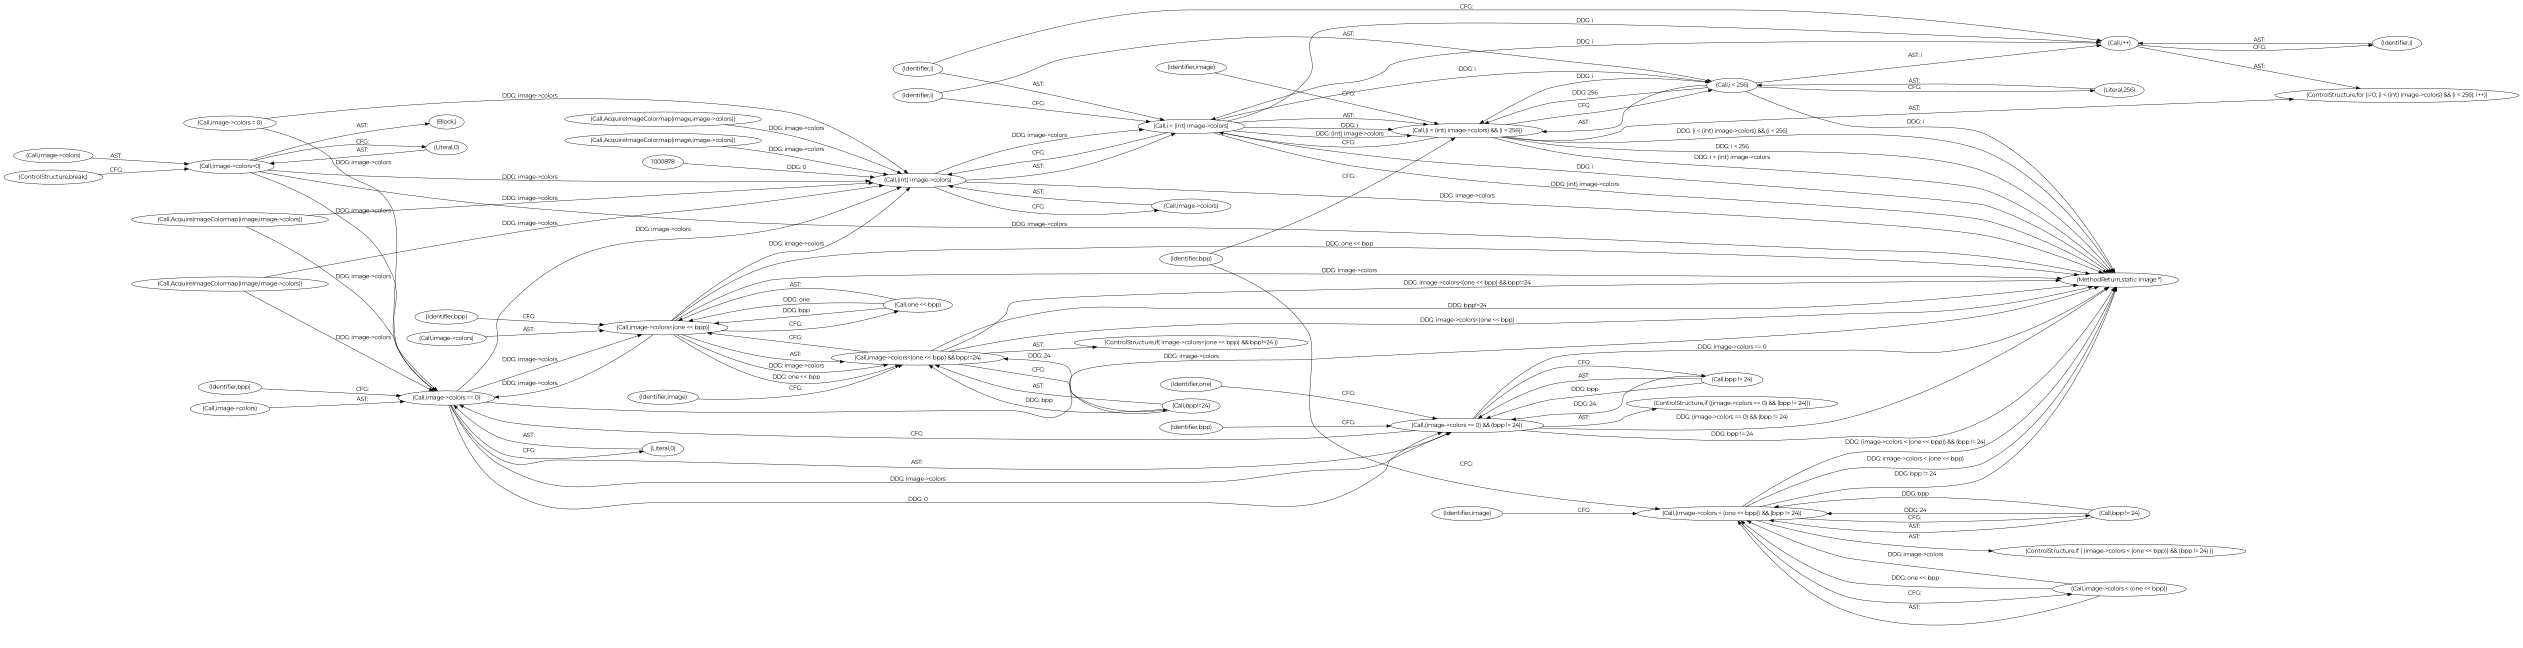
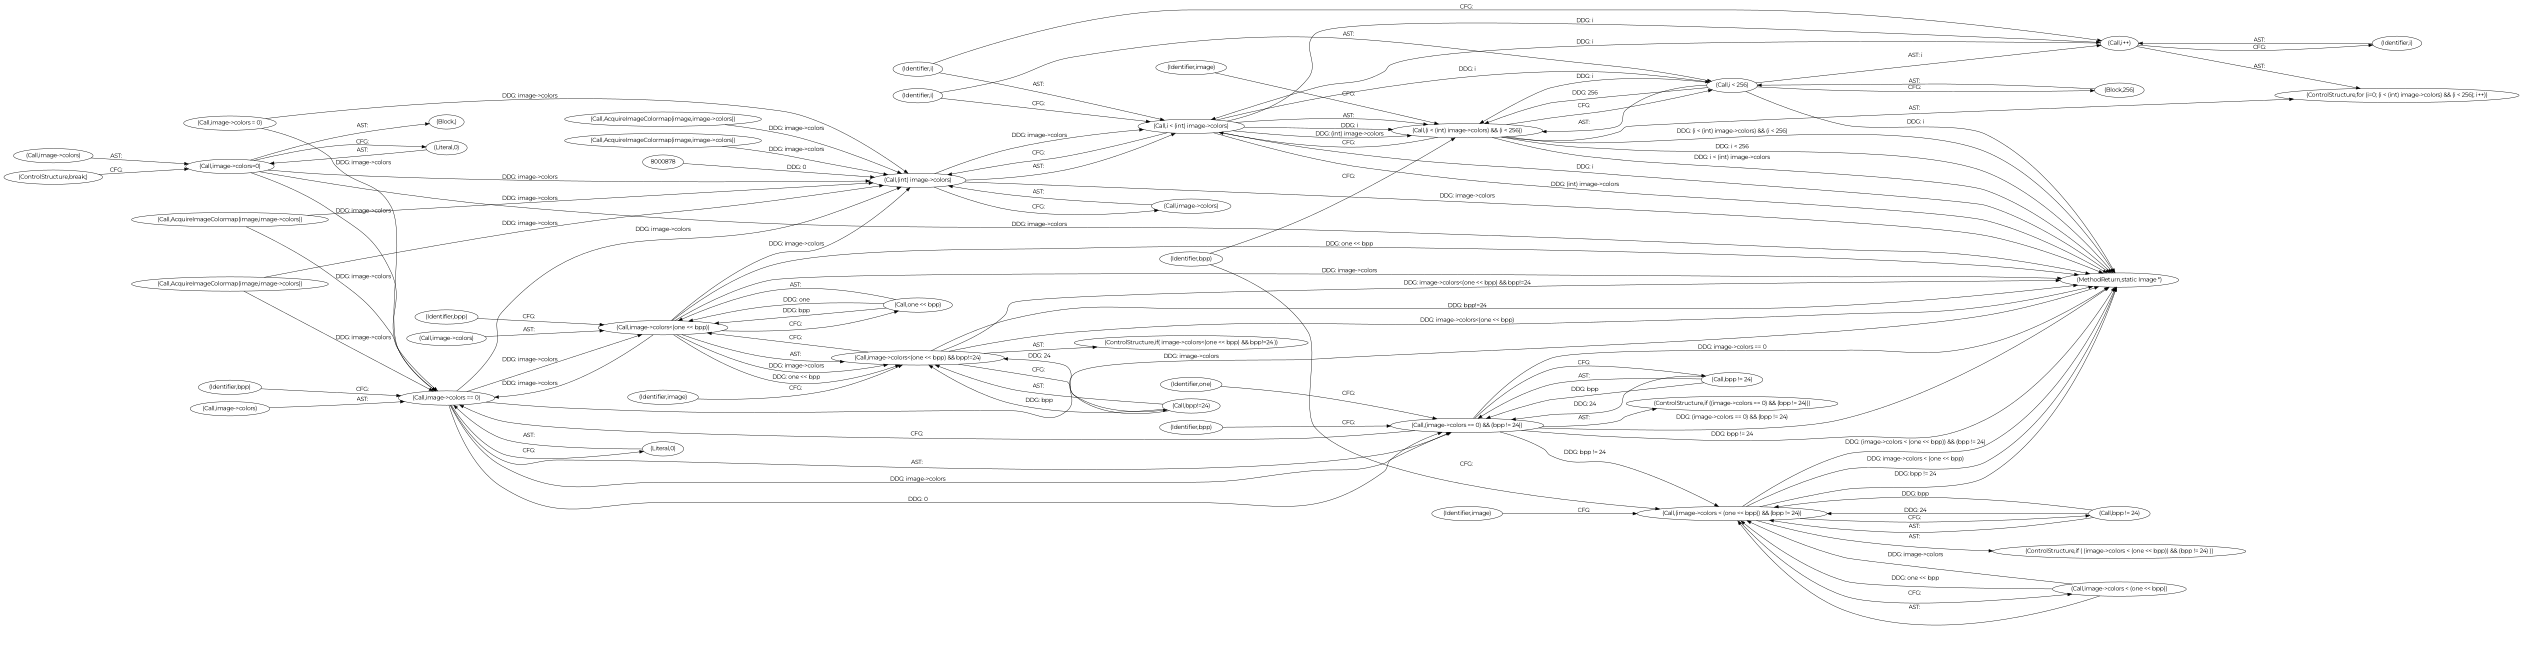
(2119, 90) -> (2119, 90)
(663, 162) -> (663, 162)
none -> (1608, 462)
